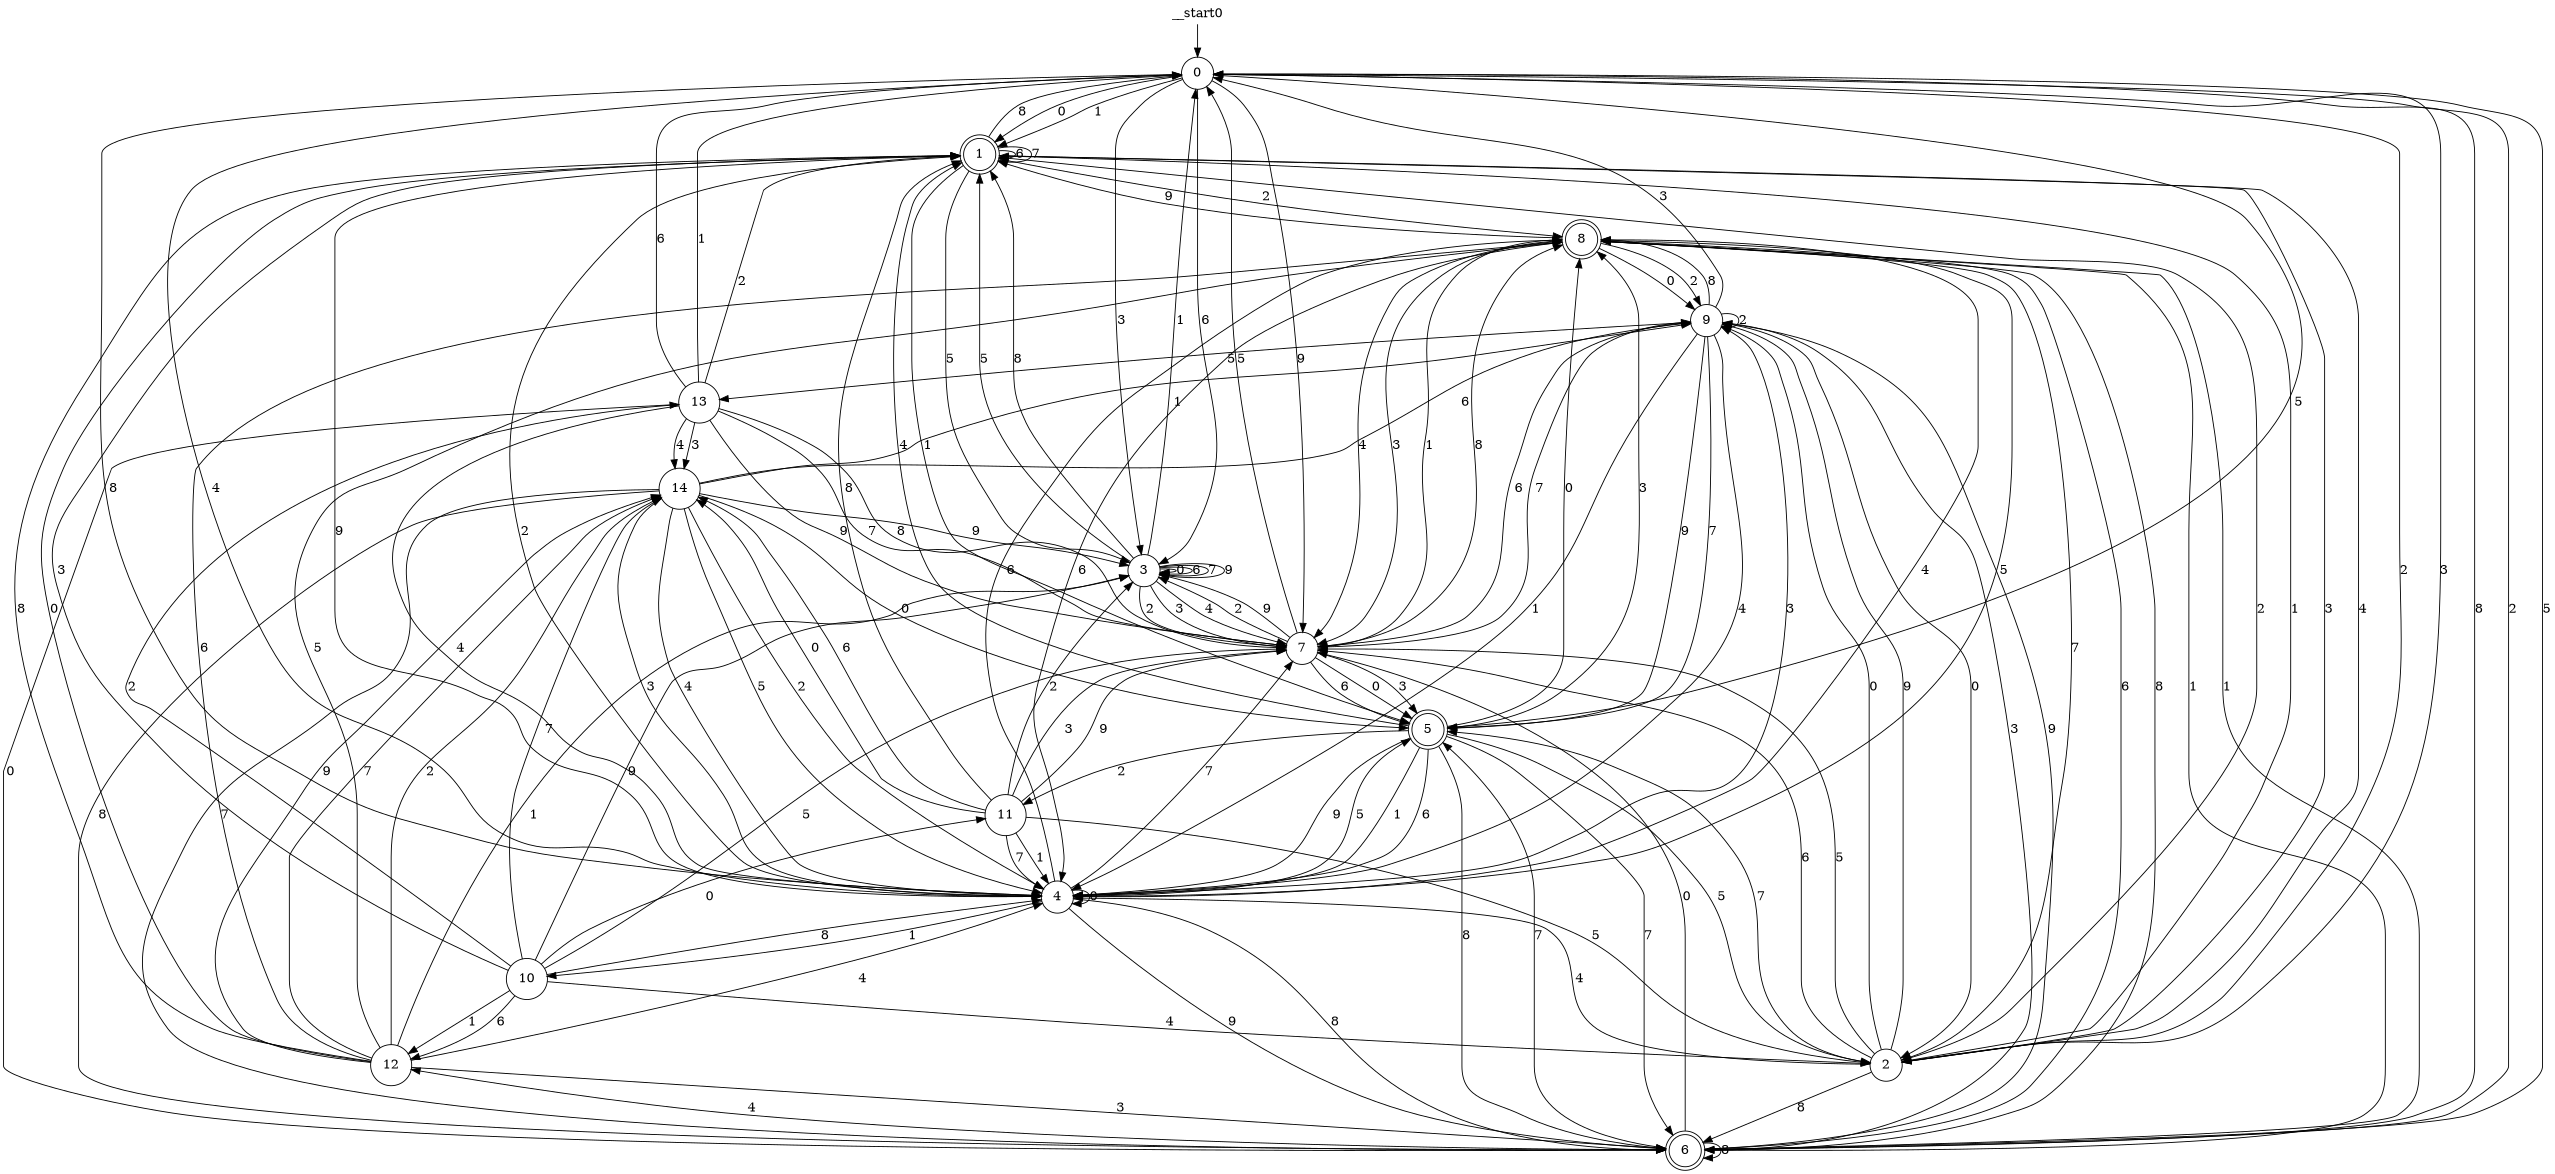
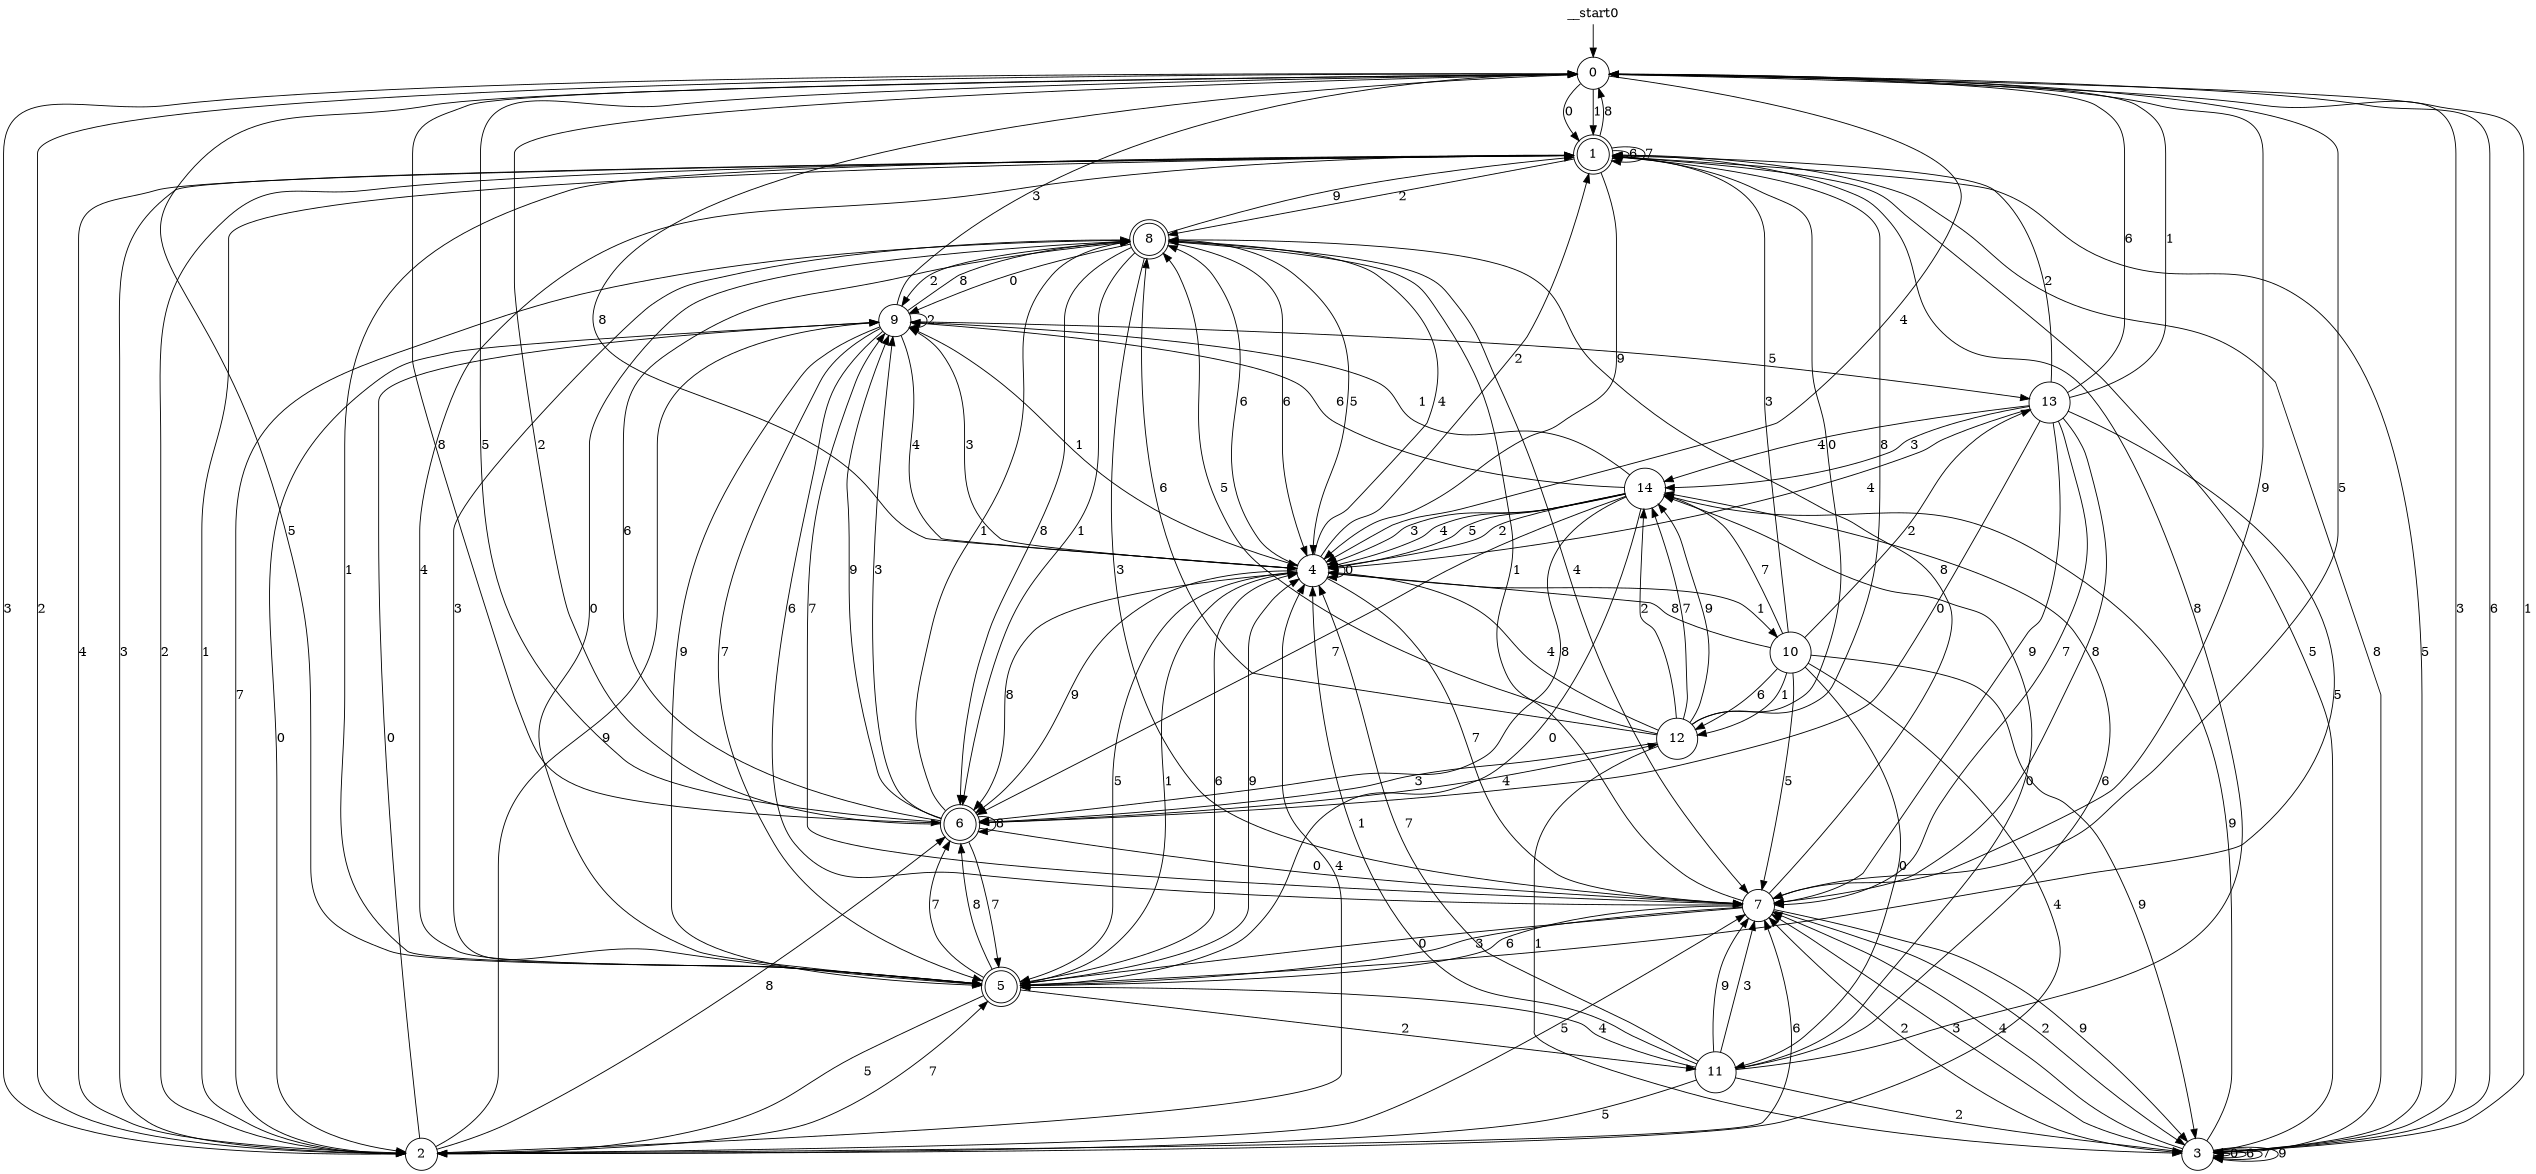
(900, 524) -> (2153, 644)
none -> (1933, 901)
none -> (1368, 995)
